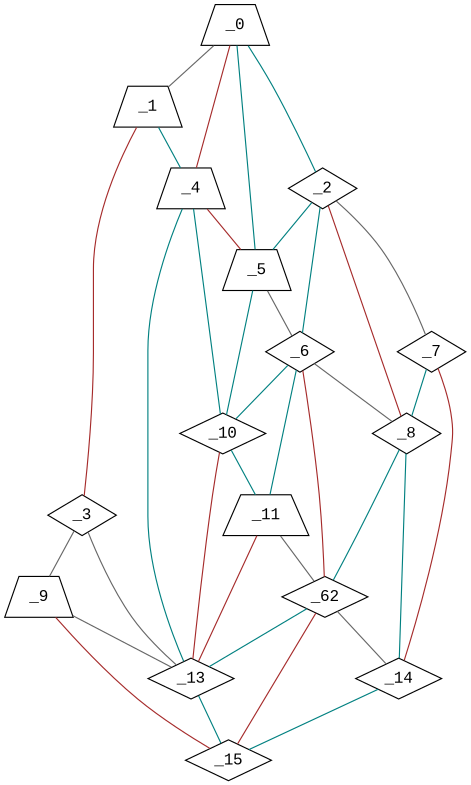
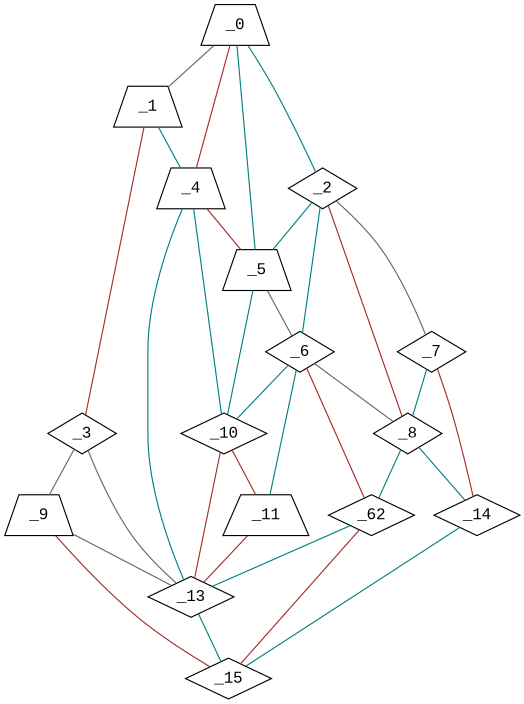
(243, 473) -> (244, 473)
(297, 558) -> none
(362, 638) -> none
